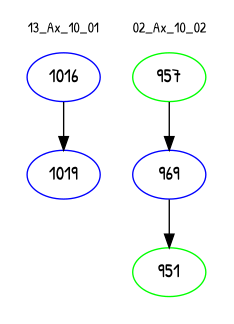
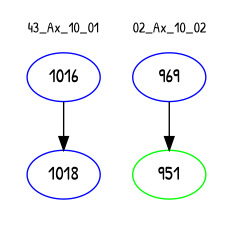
(64, 29) -> (64, 29)
(169, 77) -> none
(64, 175) -> (64, 175)
